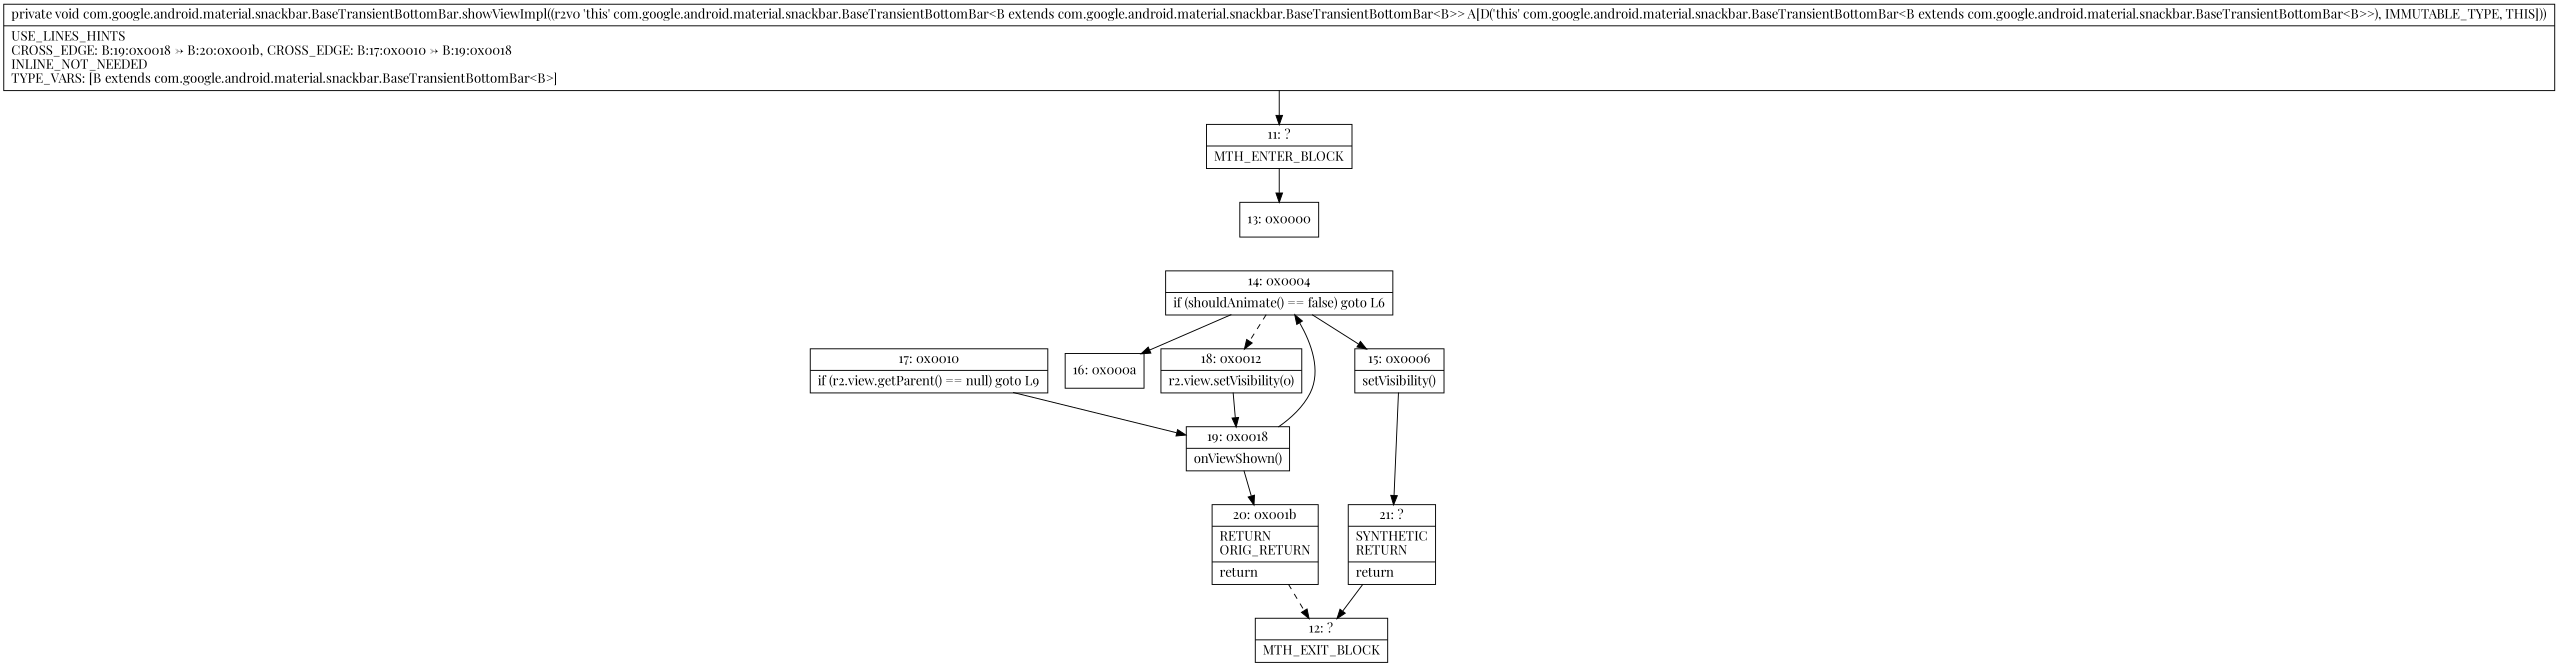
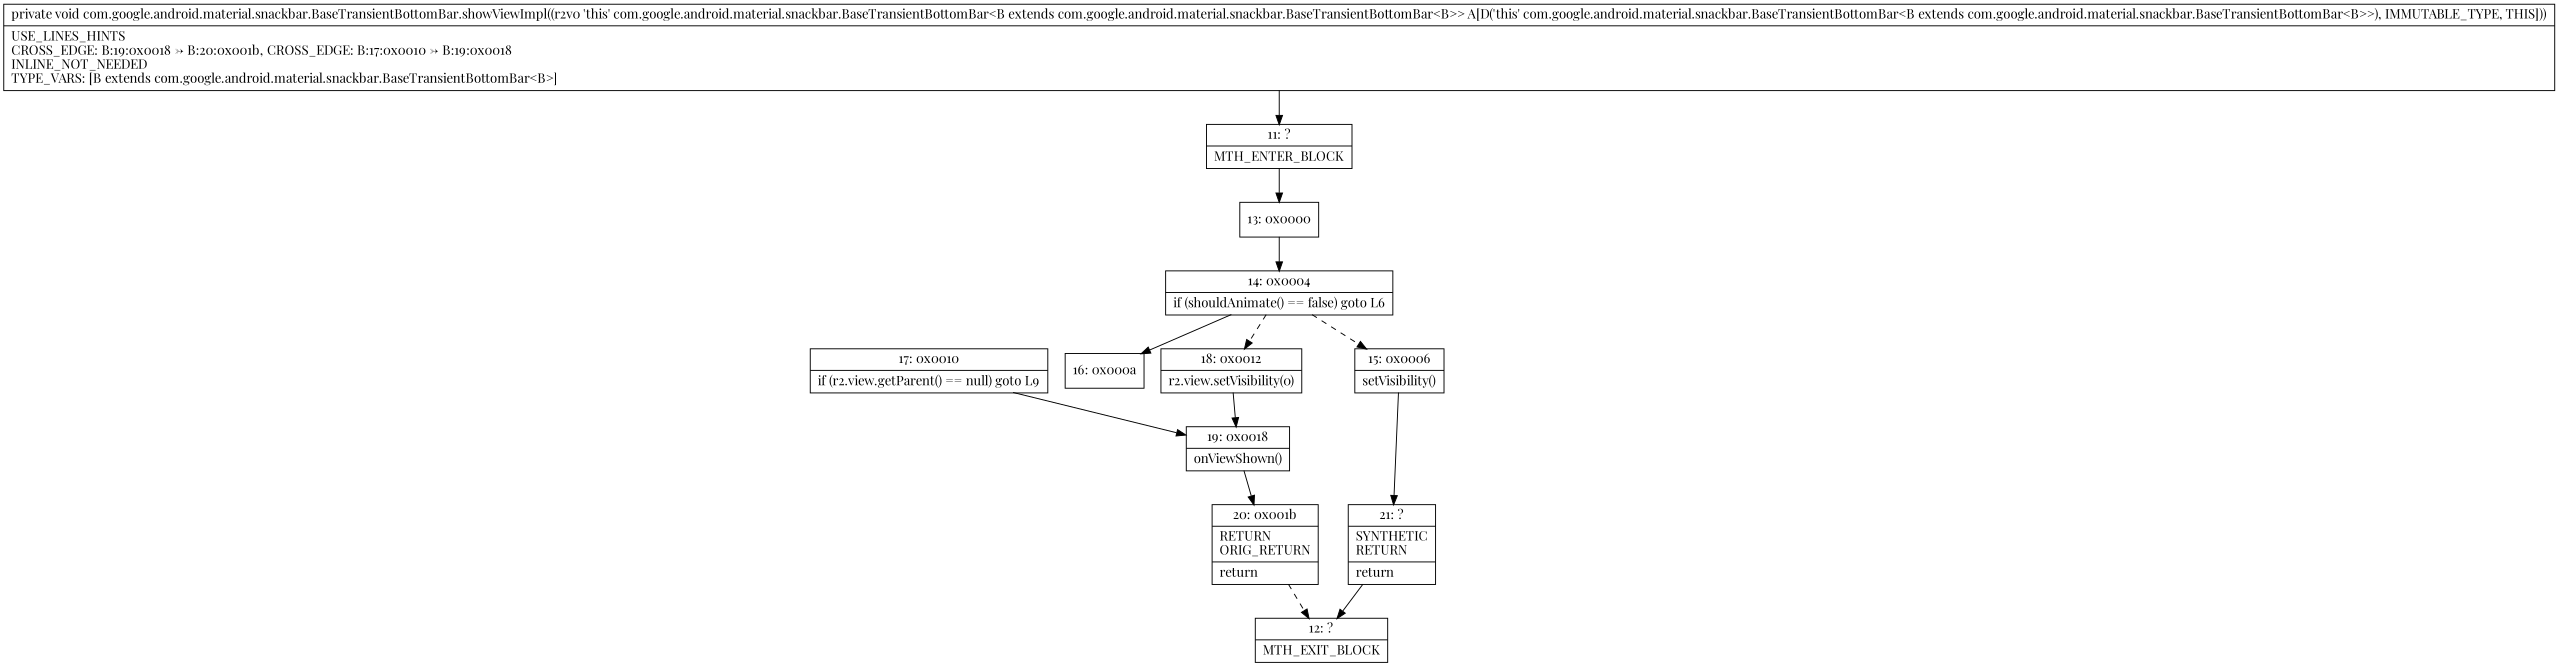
(1335, 329) -> (1335, 329)
(1314, 380) -> (1279, 249)
